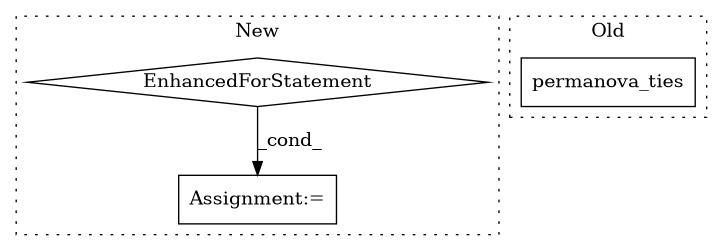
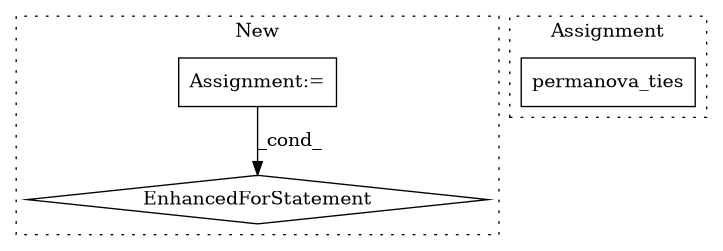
(608, 32) -> (608, 32)
(258, 134) -> (258, 134)
